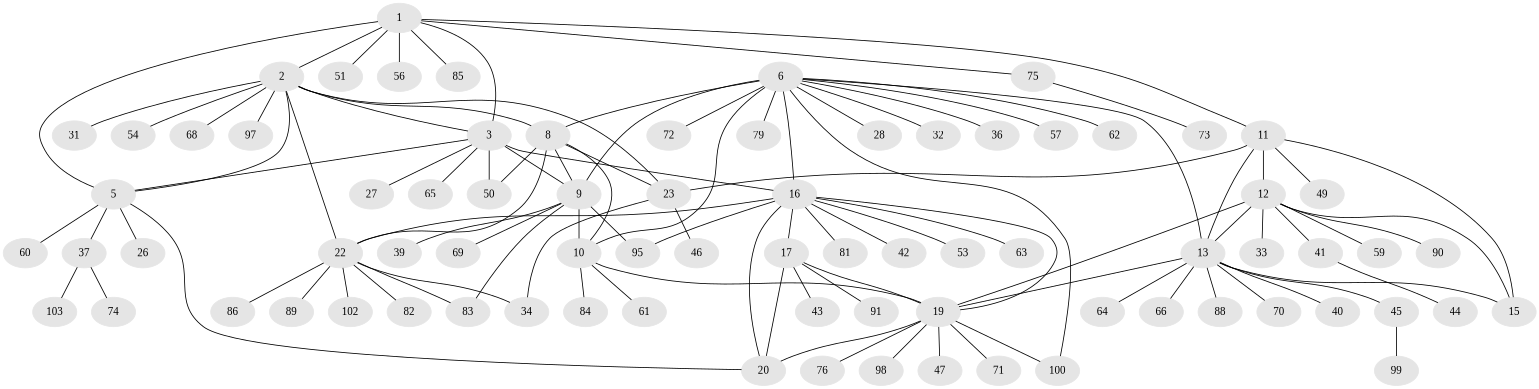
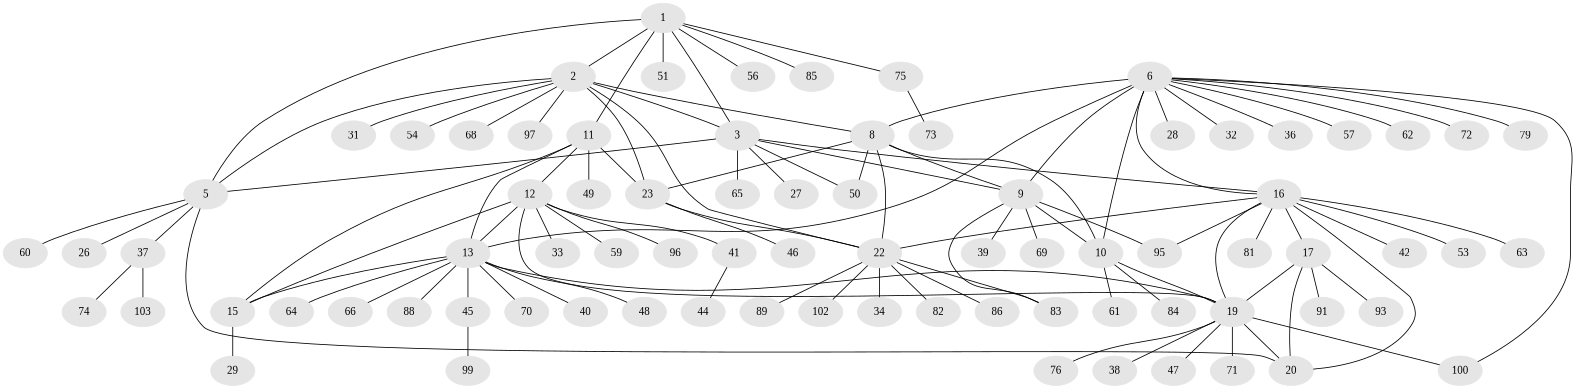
(568, 227) -> (747, 225)
(1438, 253) -> (675, 253)
none -> (644, 312)
(817, 312) -> (1381, 312)
none -> (233, 371)
(881, 371) -> (1115, 371)
